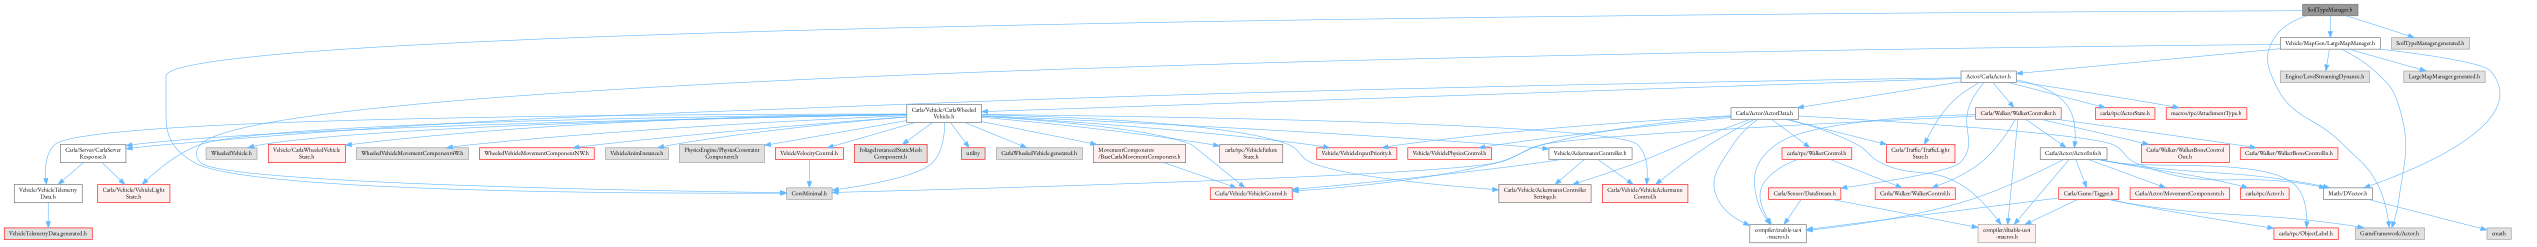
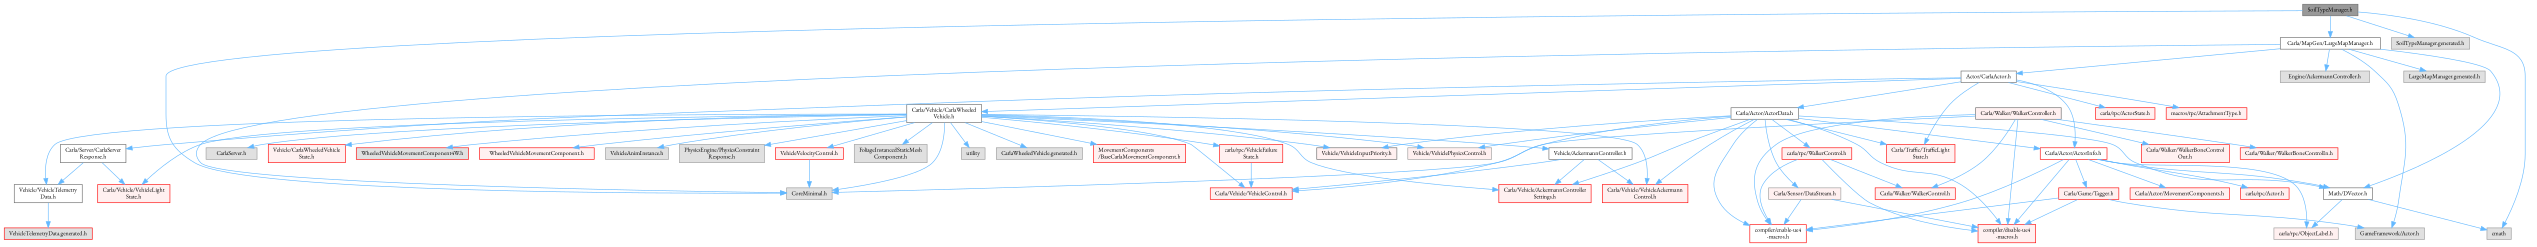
(2330, 43) -> (2330, 43)
(2325, 77) -> (2325, 77)
(2001, 93) -> none
(2307, 118) -> (2519, 58)
(519, 124) -> (1200, 126)
(2041, 130) -> (1916, 133)
(232, 154) -> (232, 154)
(412, 154) -> (412, 154)
(537, 154) -> (537, 154)
(722, 154) -> (722, 154)
(891, 154) -> (891, 154)
(973, 154) -> (973, 154)
(1140, 154) -> (1140, 154)
(1251, 154) -> (1251, 154)
(1357, 154) -> (1357, 154)
(1450, 154) -> (1450, 154)
(2074, 154) -> (2074, 154)
(1947, 168) -> (1773, 155)
(1197, 174) -> (1251, 172)
(1545, 194) -> (1545, 194)
(1805, 194) -> (1805, 194)
none -> (1869, 202)
(2192, 215) -> (2329, 211)
(1778, 234) -> (1778, 234)
(2007, 234) -> (2007, 234)
(2306, 234) -> (2306, 234)
